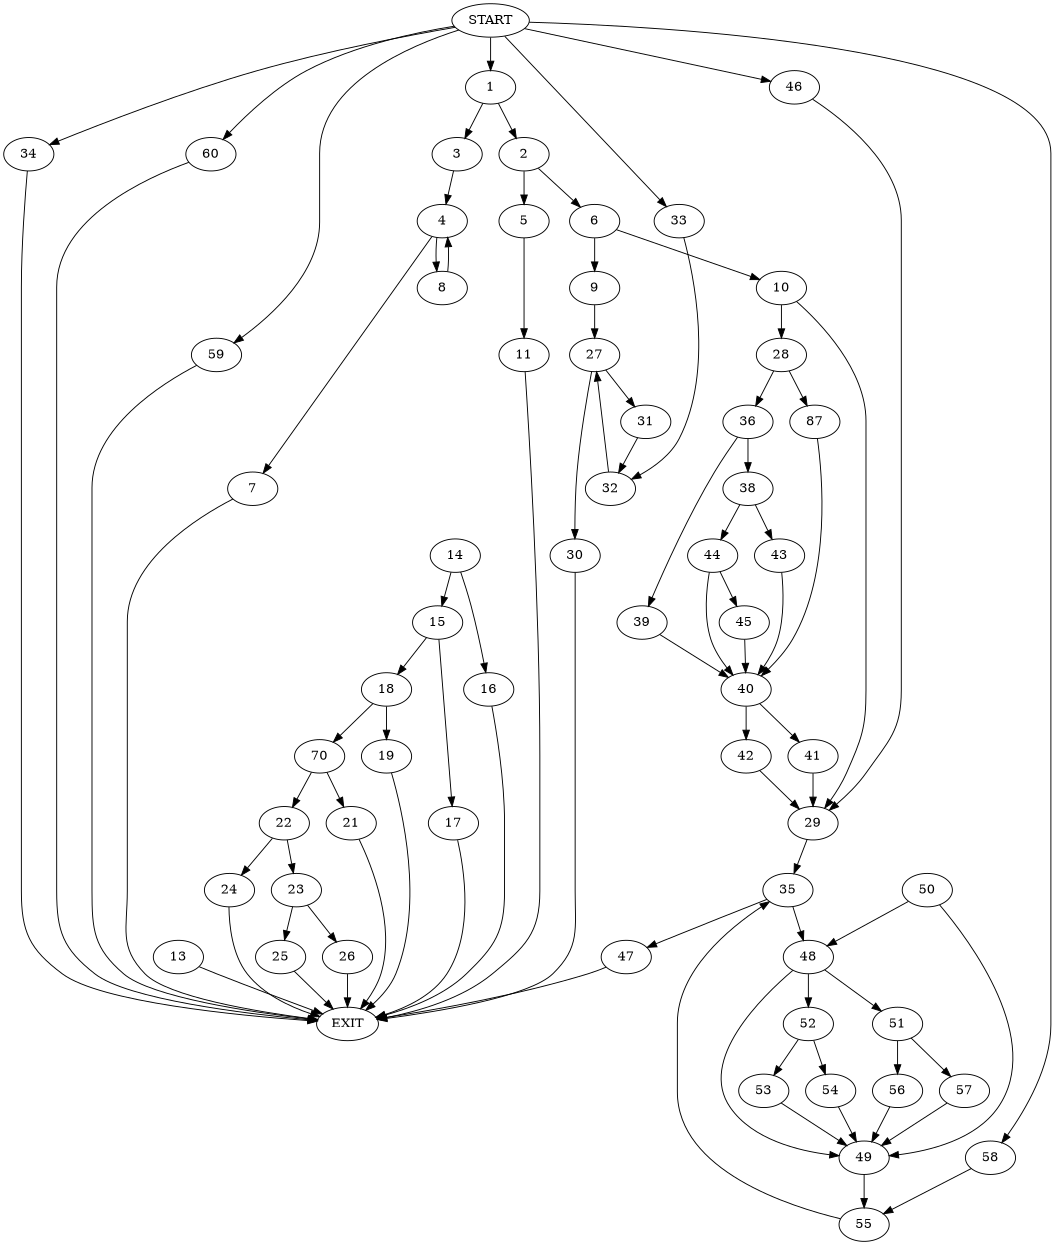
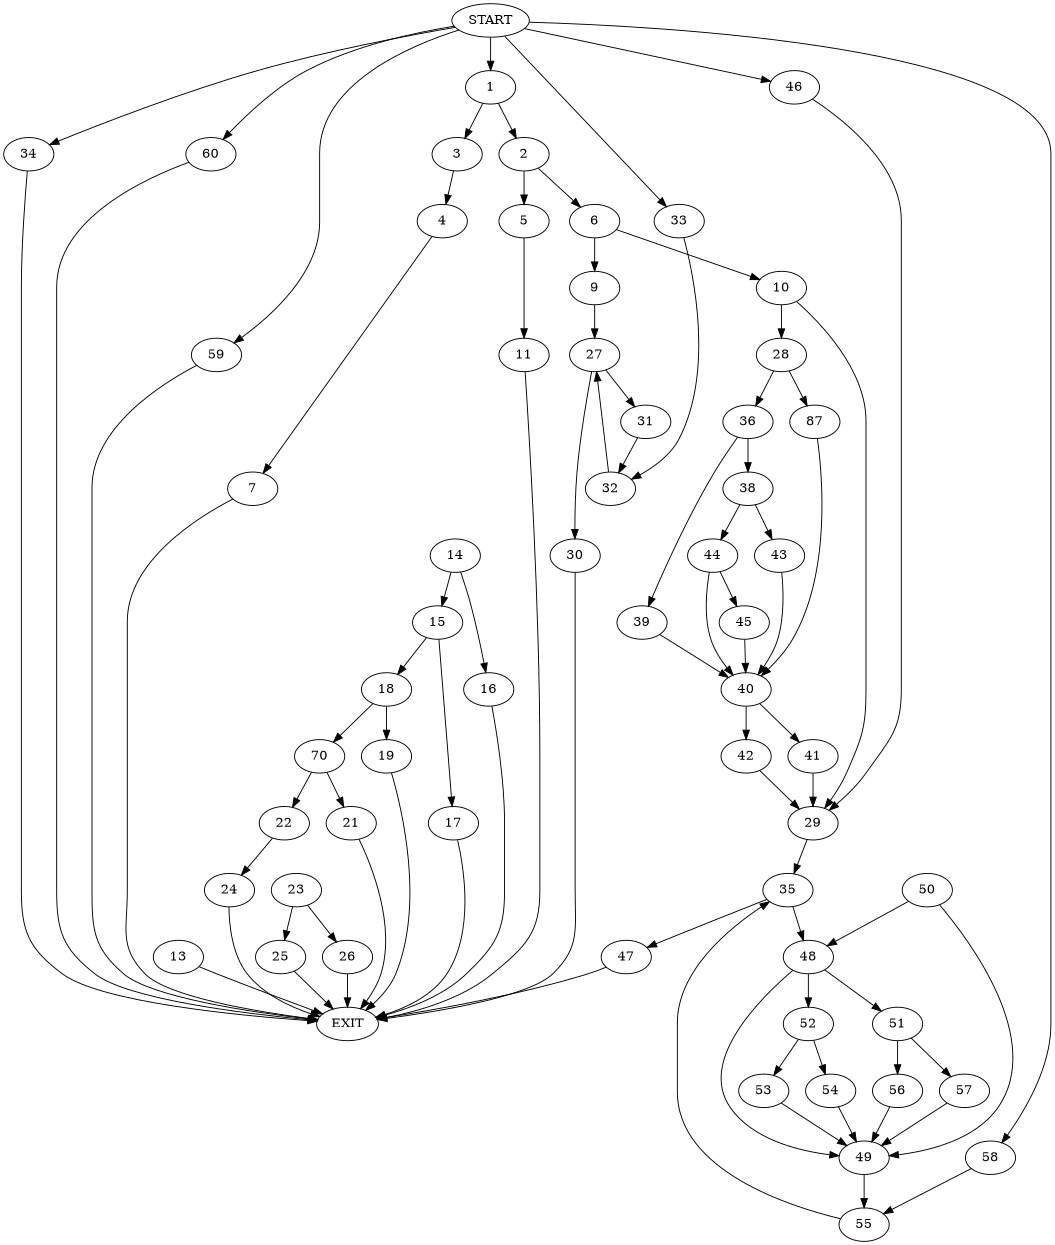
(442, 288) -> none
(289, 852) -> none
